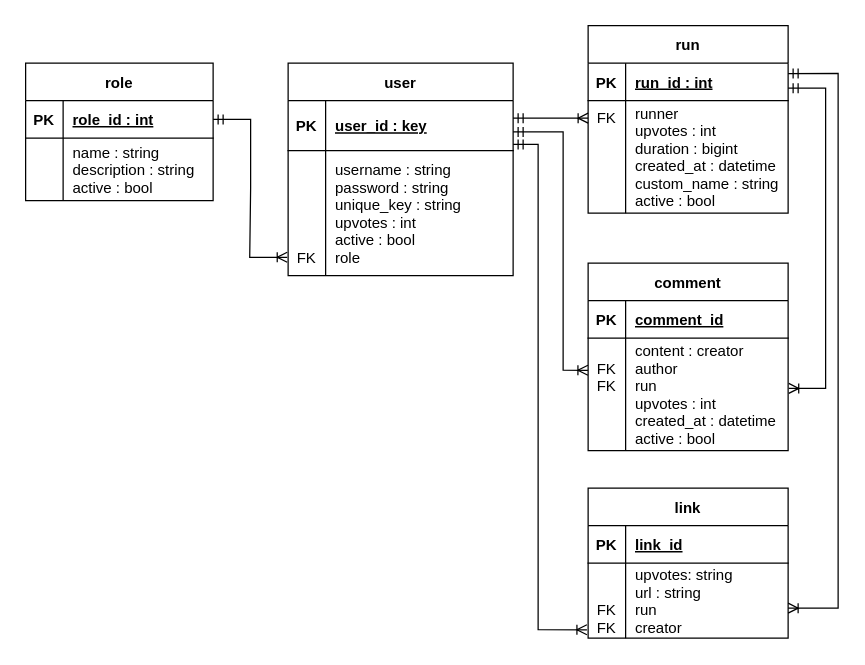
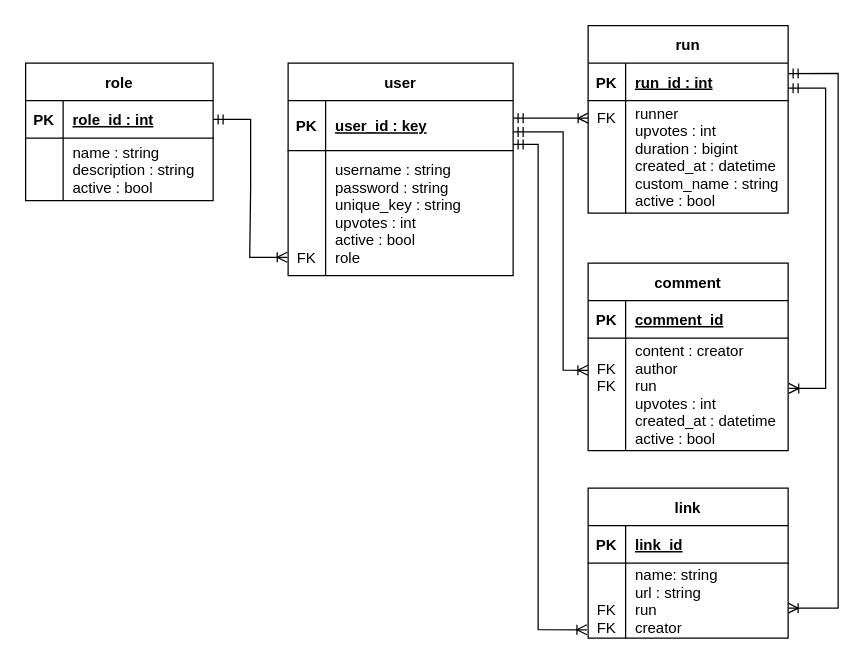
(692, 575) -> (680, 575)
